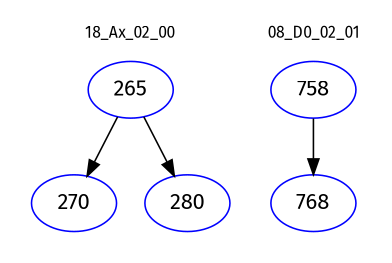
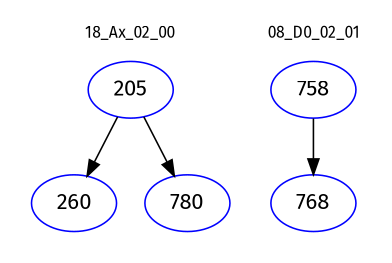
(131, 90) -> (131, 90)
(74, 203) -> (74, 203)
(187, 203) -> (187, 203)
